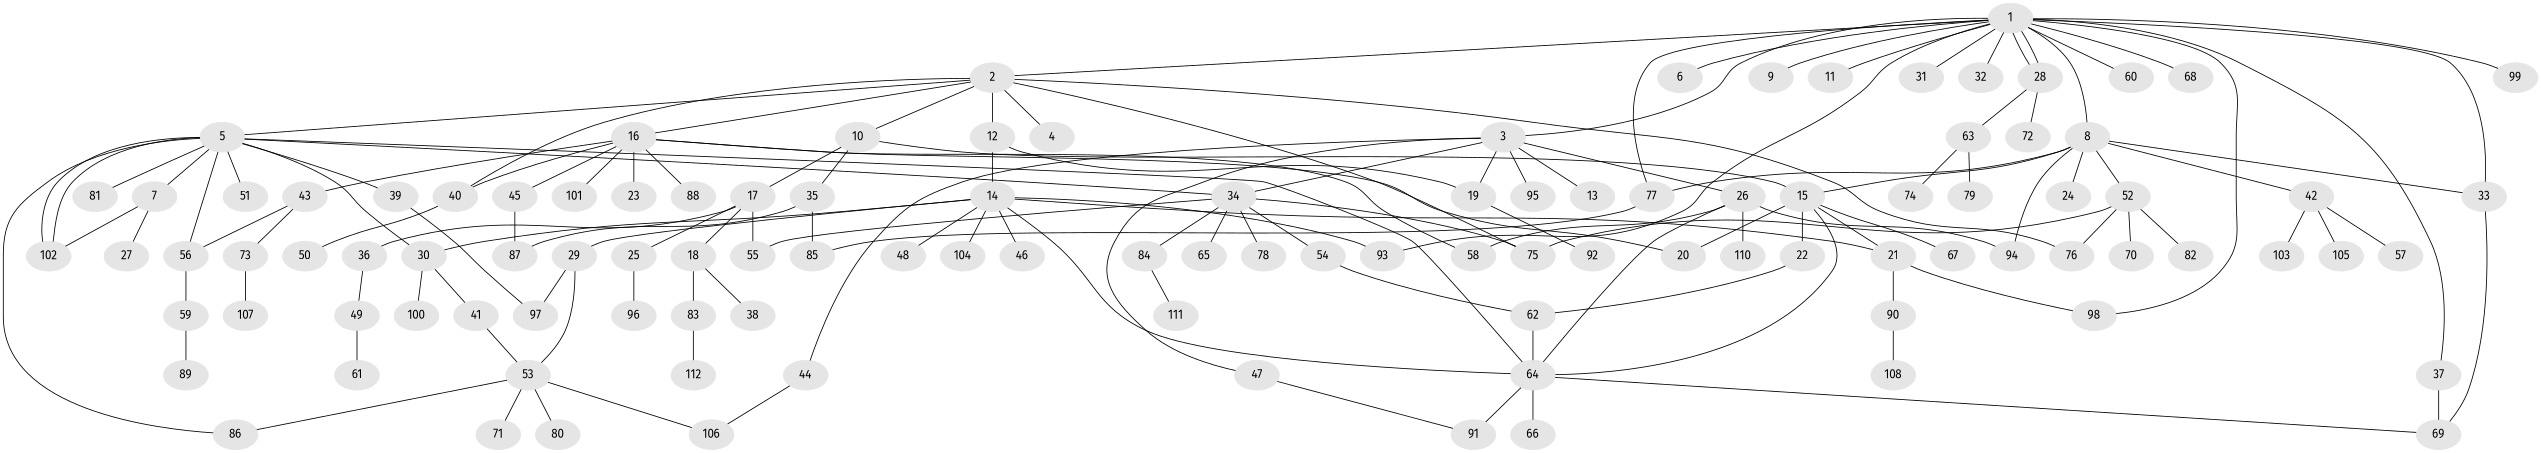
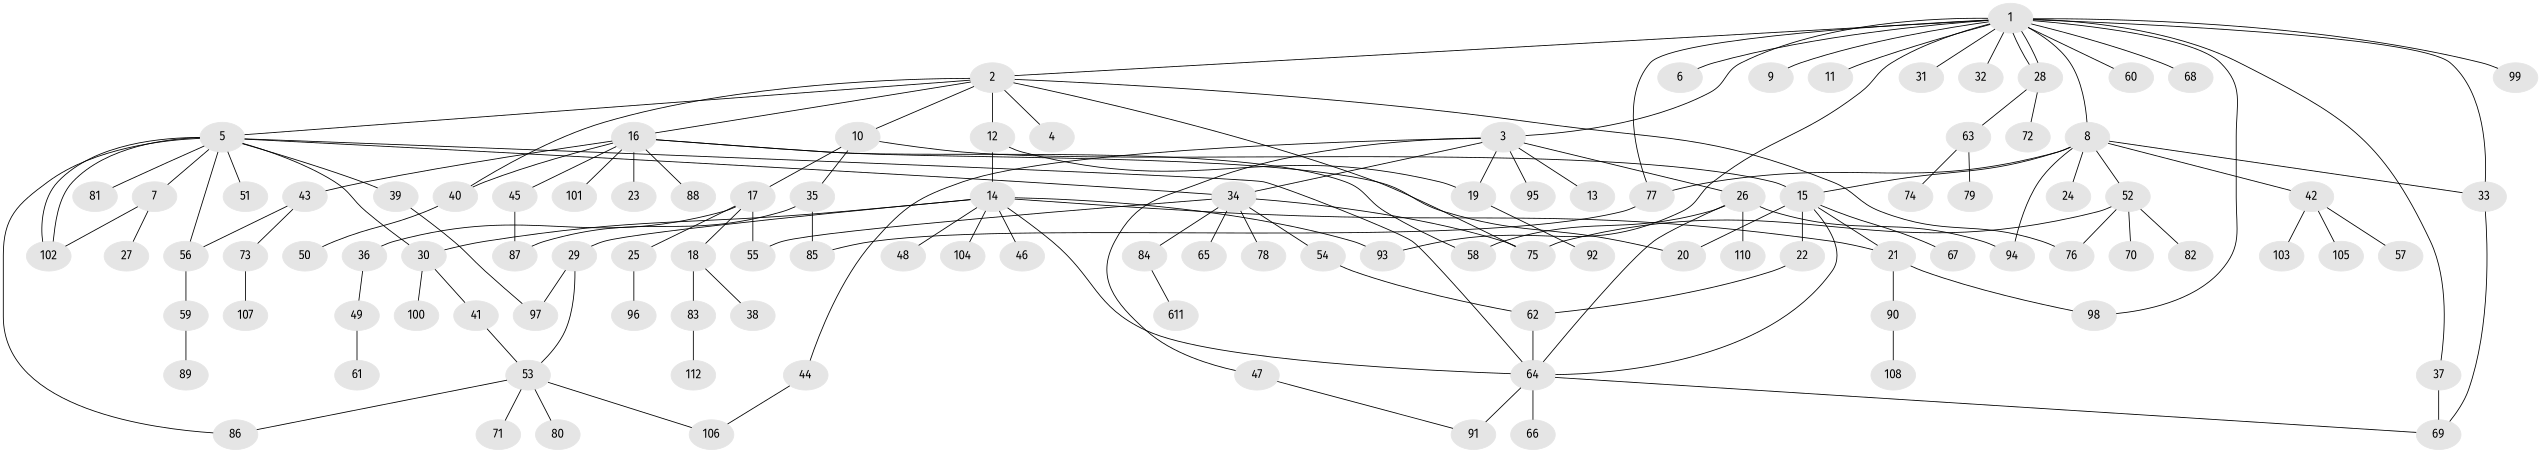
(1176, 316) -> (1176, 316)
